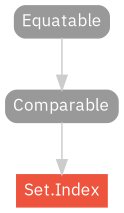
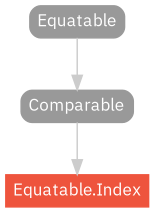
(62, 191) -> (77, 191)
